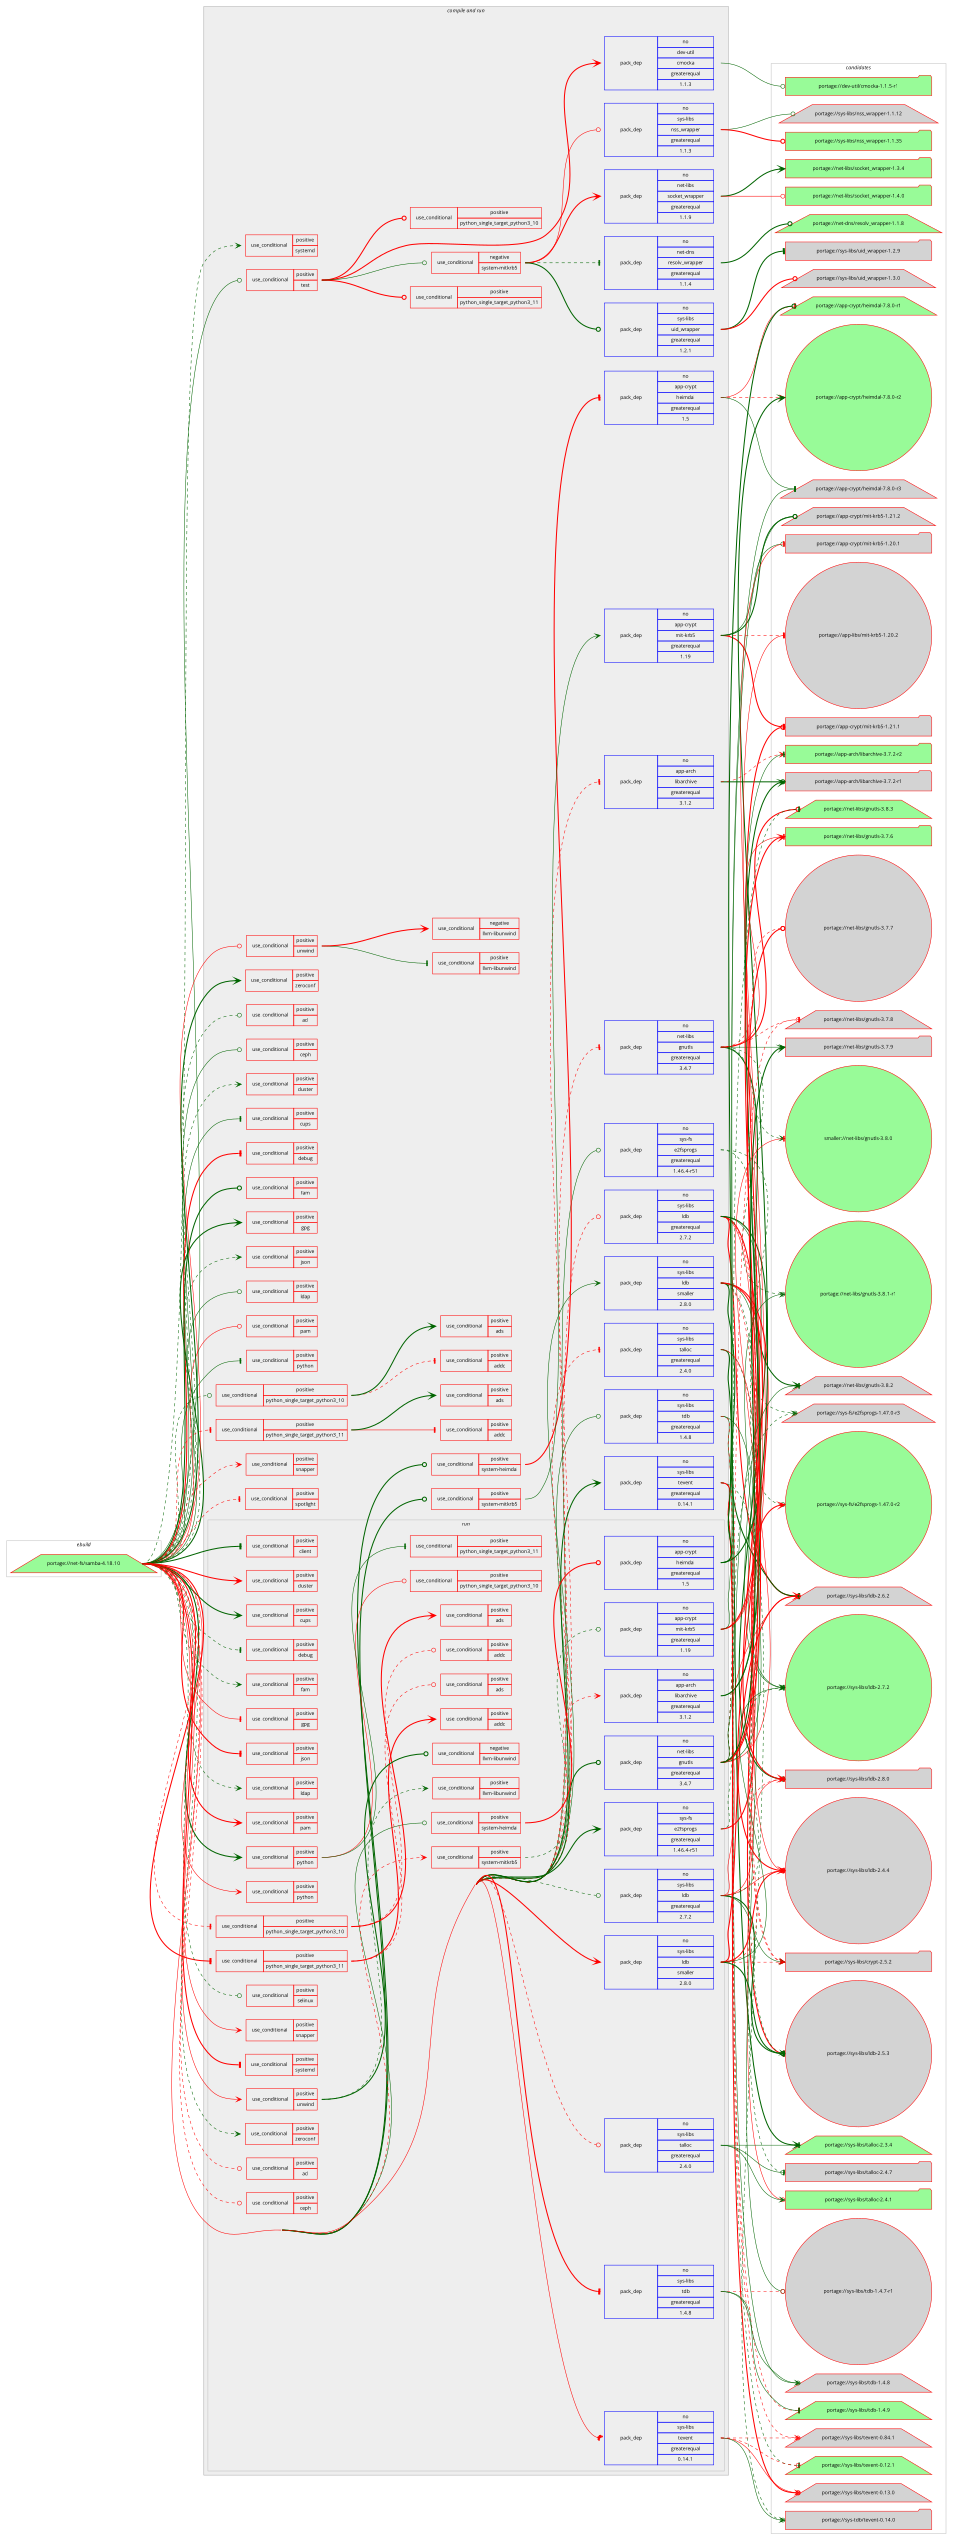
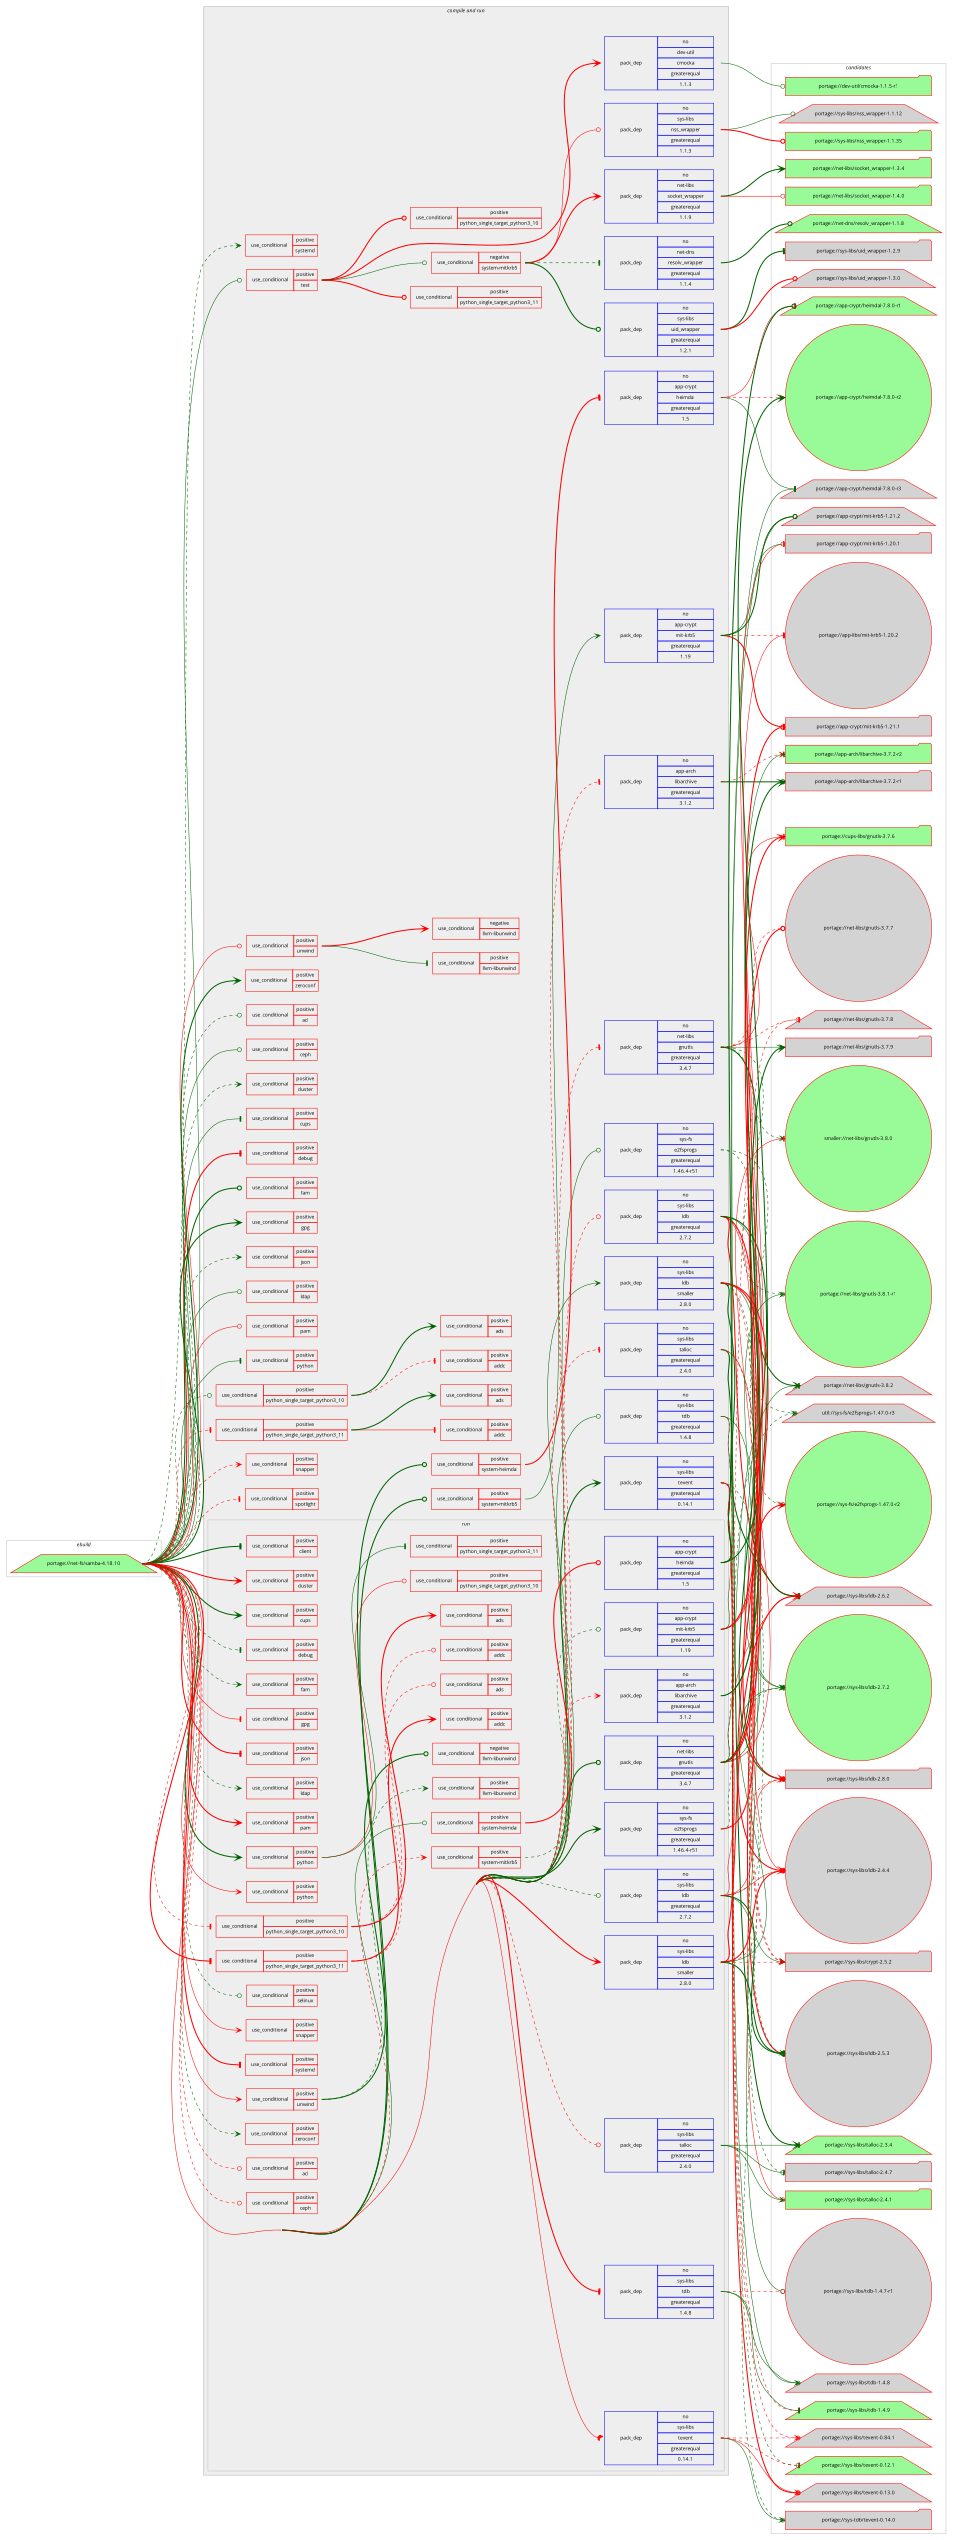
(859, 809) -> none
(859, 837) -> (859, 837)
(859, 1413) -> (859, 1413)
